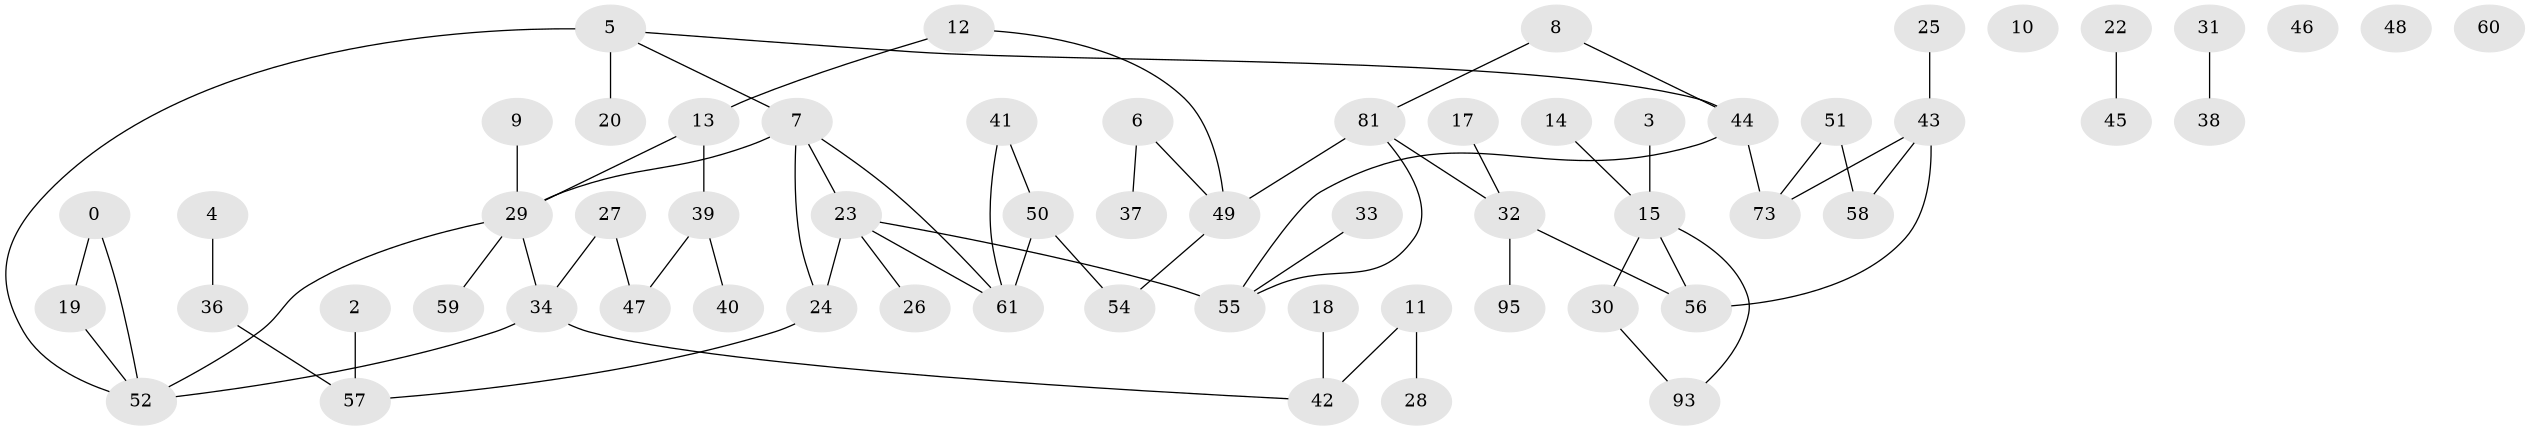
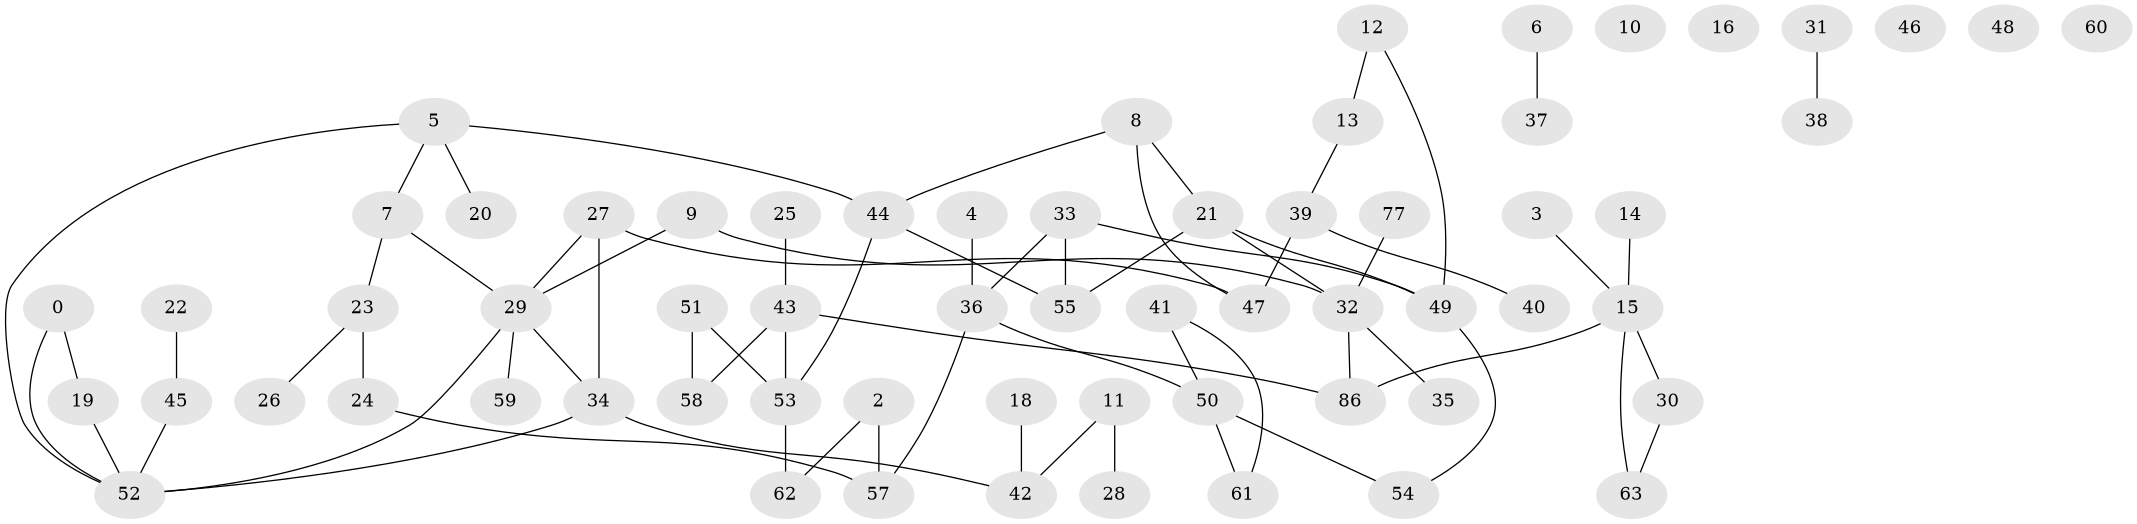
none -> (1724, 29)
(1370, 122) -> (1208, 215)
(1463, 122) -> (1395, 215)
(611, 168) -> (557, 262)
(1181, 168) -> (1249, 254)
(911, 208) -> none
(1765, 215) -> (786, 402)
(797, 216) -> none
none -> (1154, 226)
(1041, 254) -> none
none -> (1157, 261)
(927, 262) -> none
none -> (1009, 271)
(1510, 308) -> (1444, 402)
(1696, 308) -> (1351, 402)
none -> (1127, 366)
(1685, 402) -> (1632, 495)
none -> (153, 448)
none -> (786, 495)
